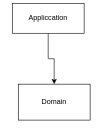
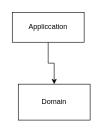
(48, 18) -> (48, 27)
